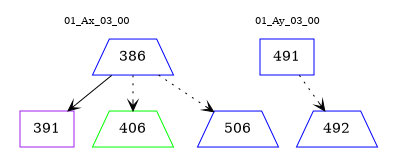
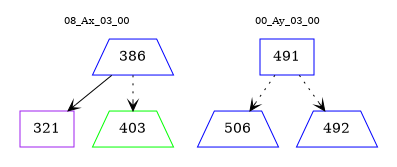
(97, 22) -> (97, 22)
(288, 22) -> (288, 22)
(175, 86) -> (265, 89)
(47, 129) -> (47, 129)
(133, 129) -> (133, 129)
